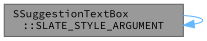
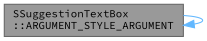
(94, 20) -> (94, 20)
